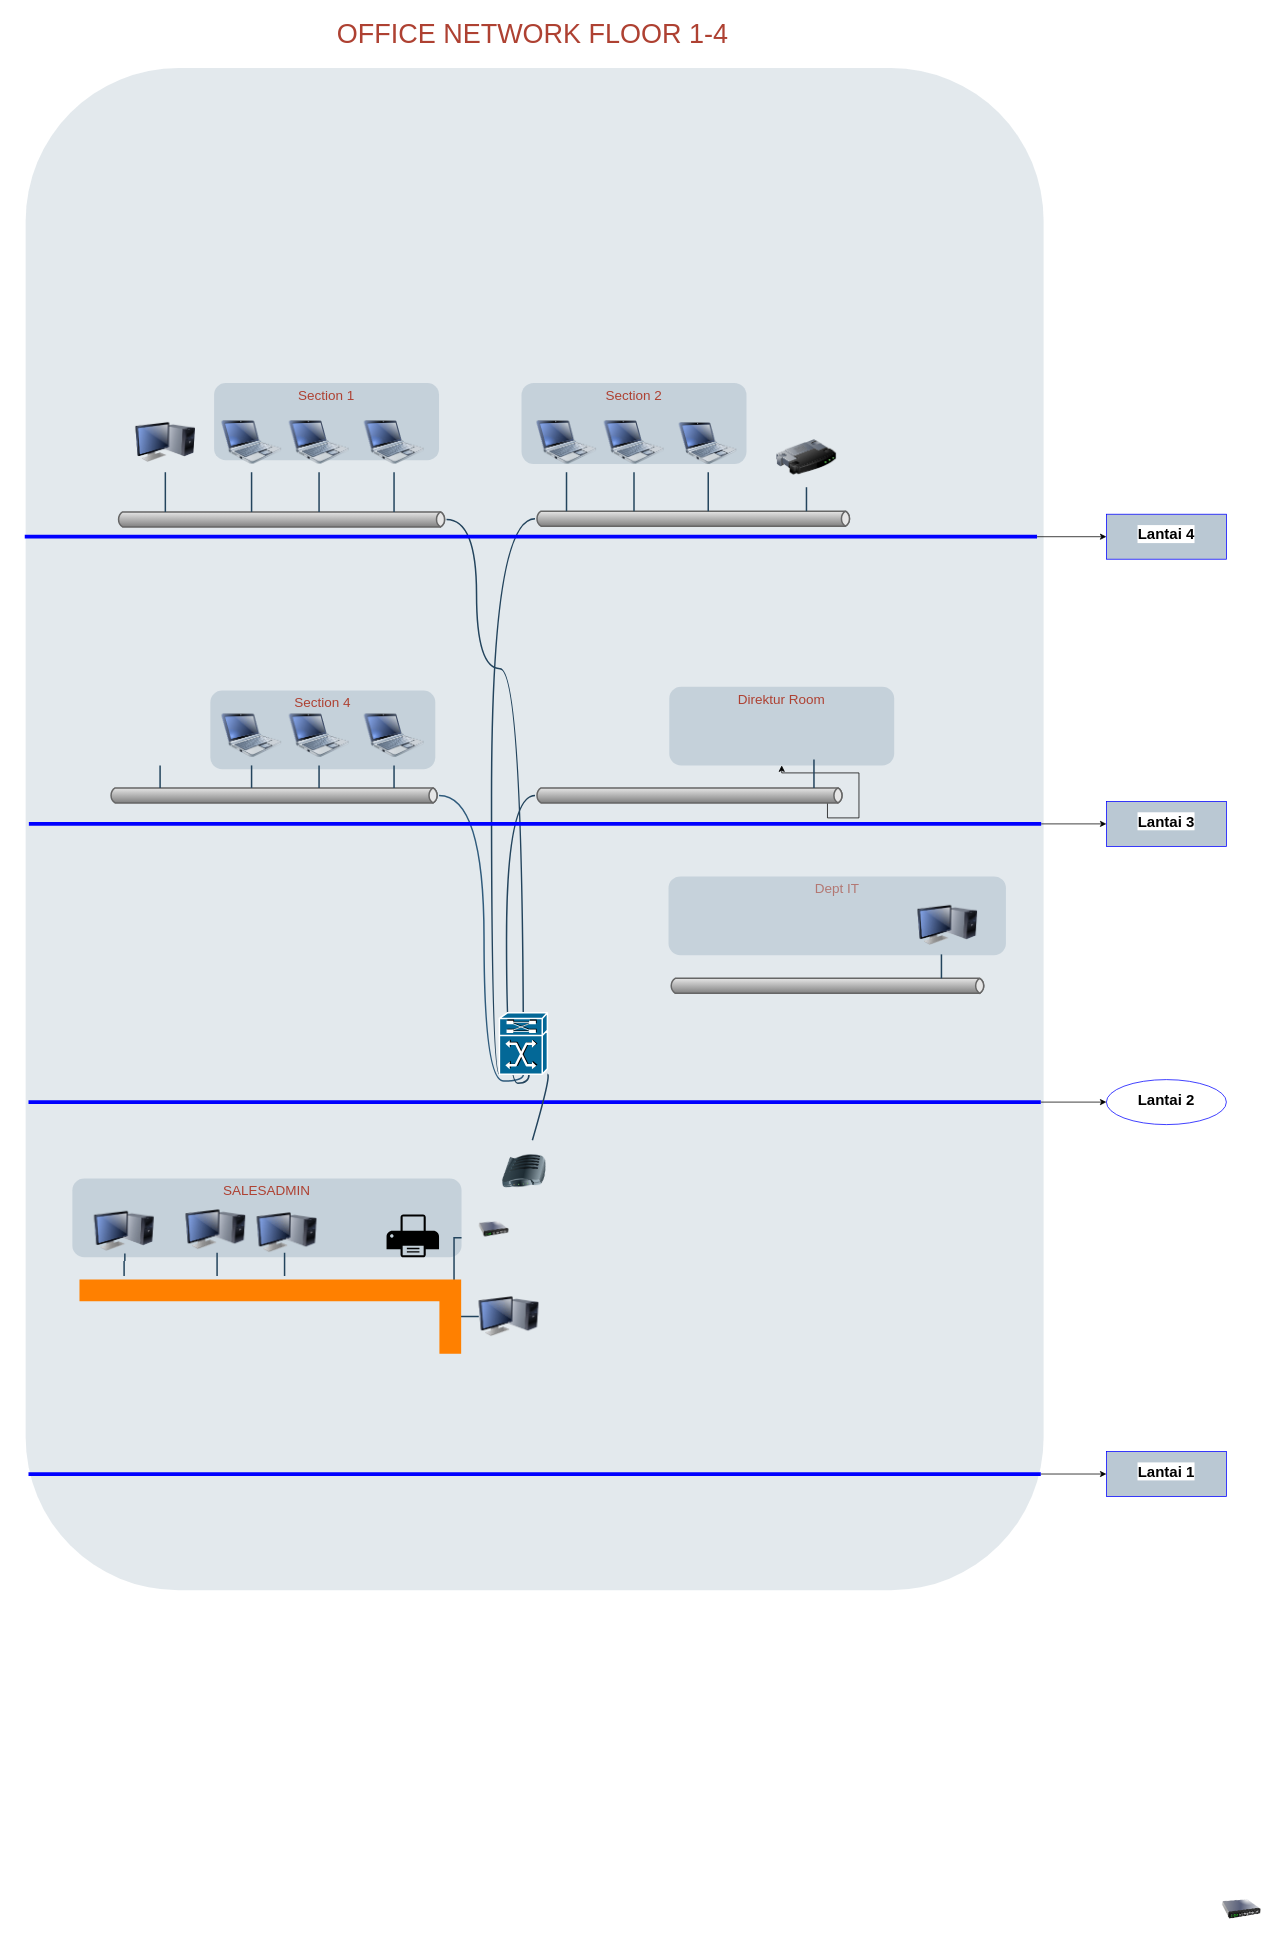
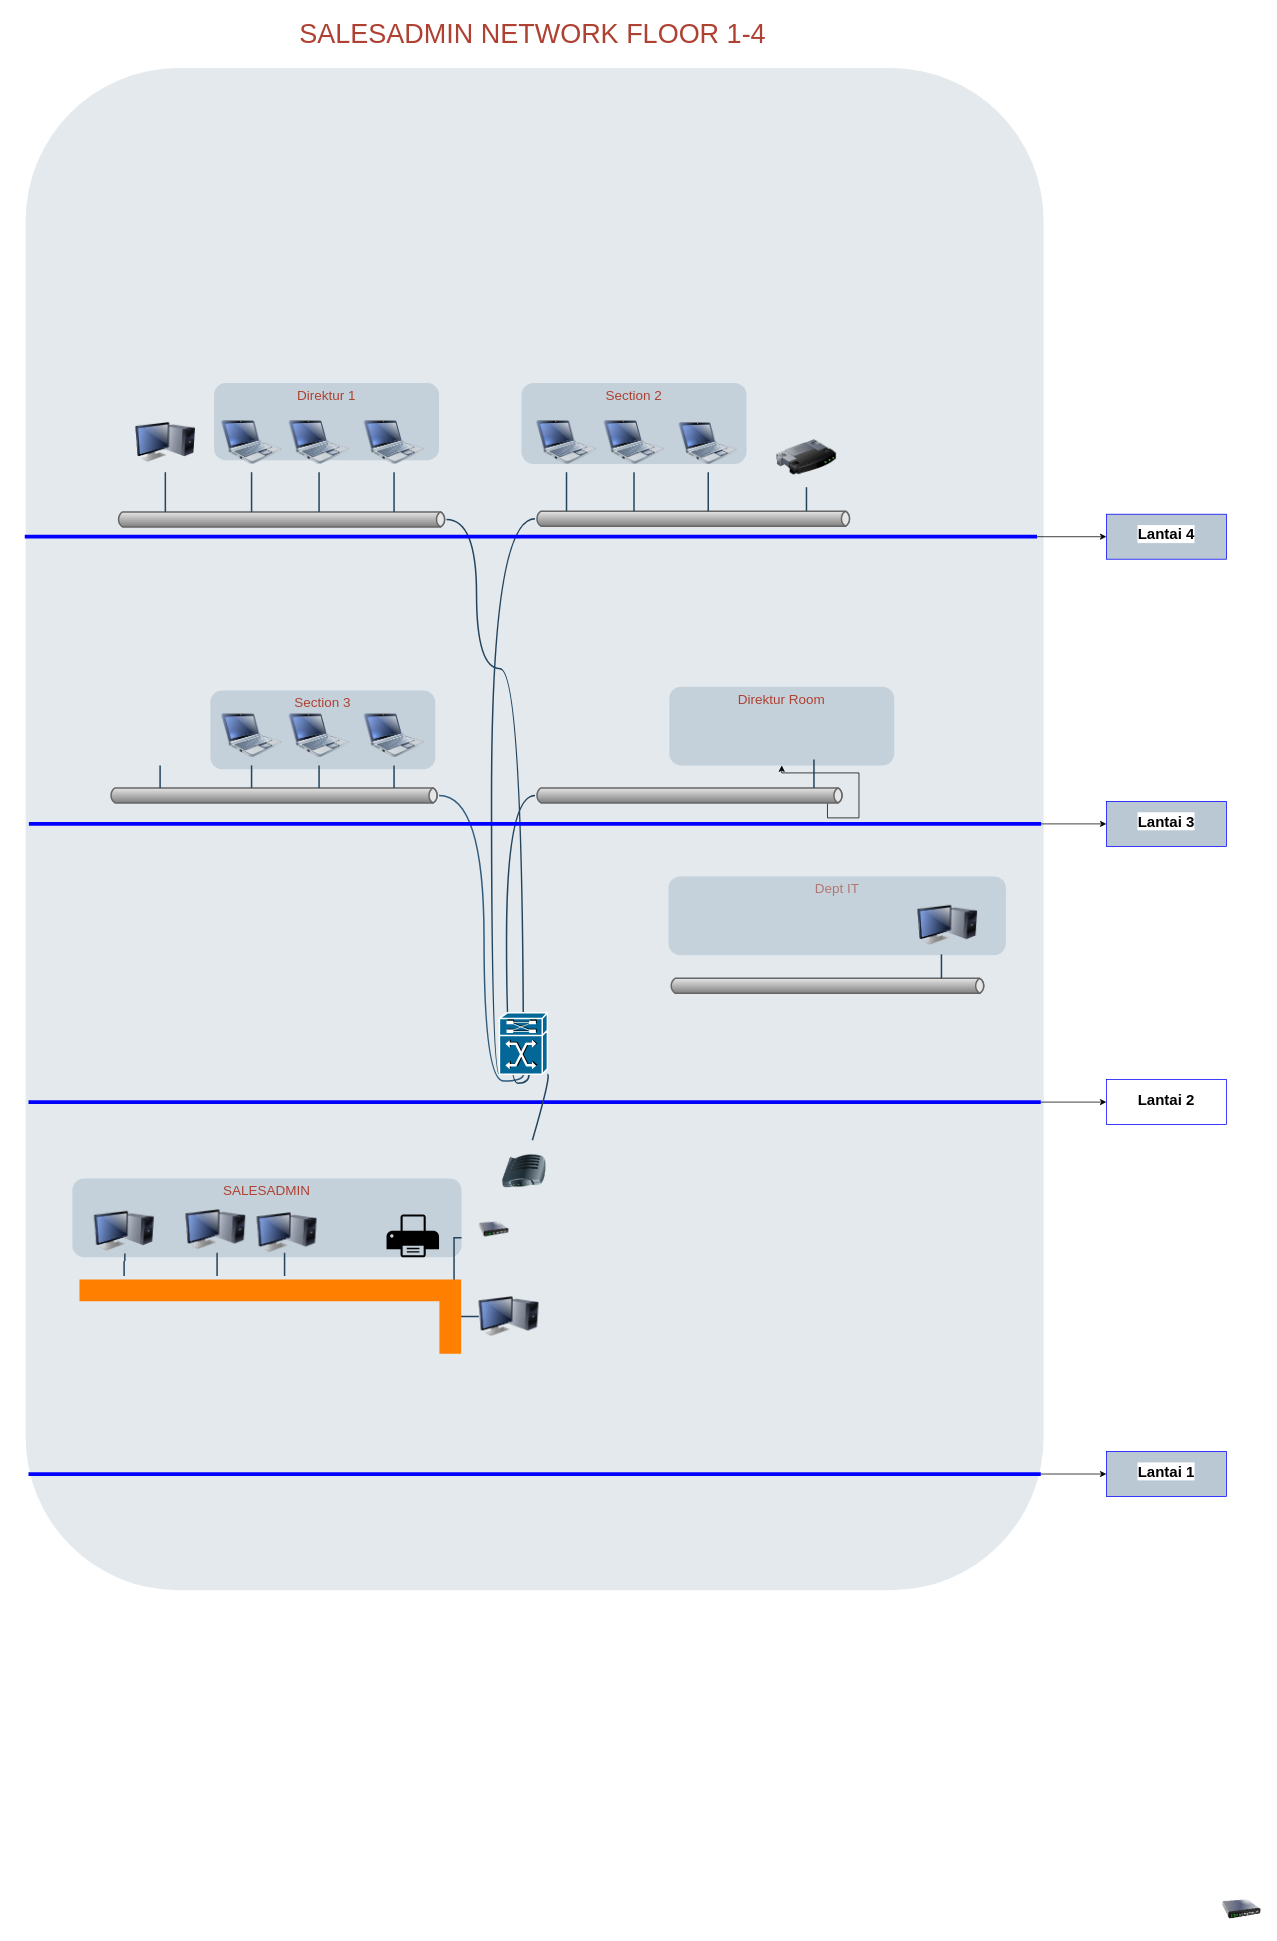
(533, 33) -> (533, 33)
(327, 396) -> (327, 396)
(323, 704) -> (323, 704)
(1167, 1102) -> (1167, 1102)
